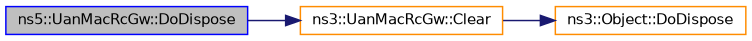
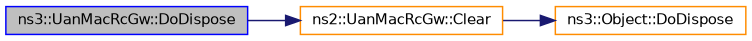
(127, 21) -> (127, 21)
(401, 21) -> (401, 21)
